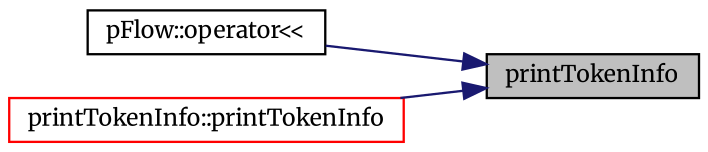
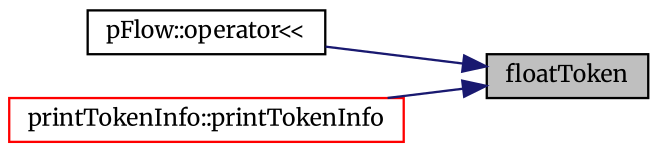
(593, 76) -> (568, 76)
